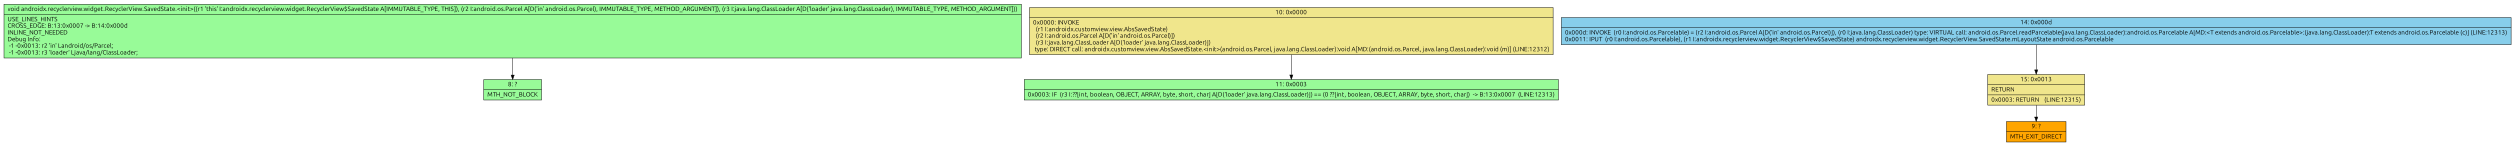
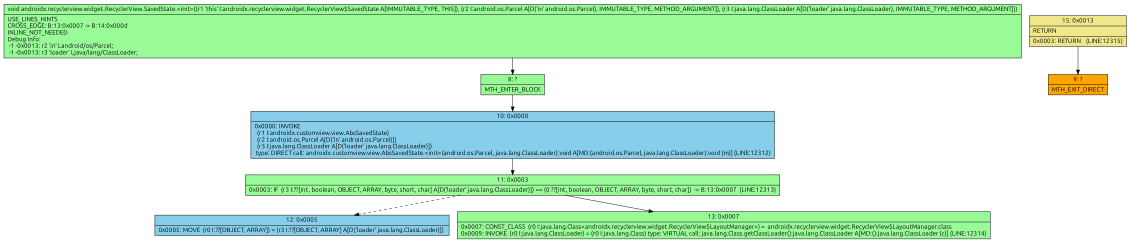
(1291, 31) -> (513, 135)
(2036, 31) -> none
(513, 95) -> (513, 90)
none -> (513, 101)
none -> (302, 225)
none -> (724, 225)
